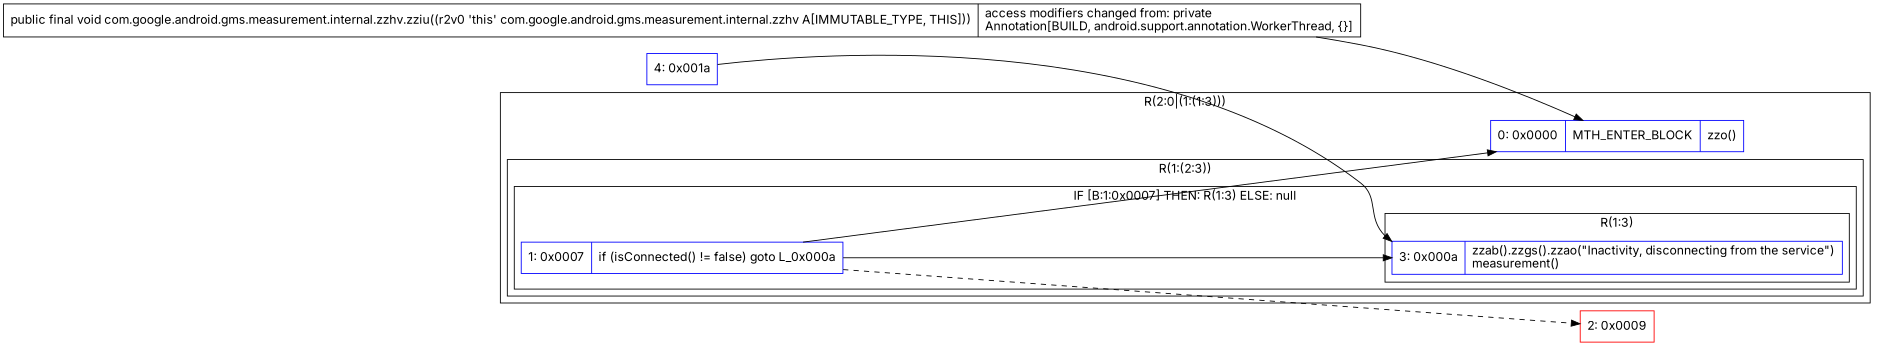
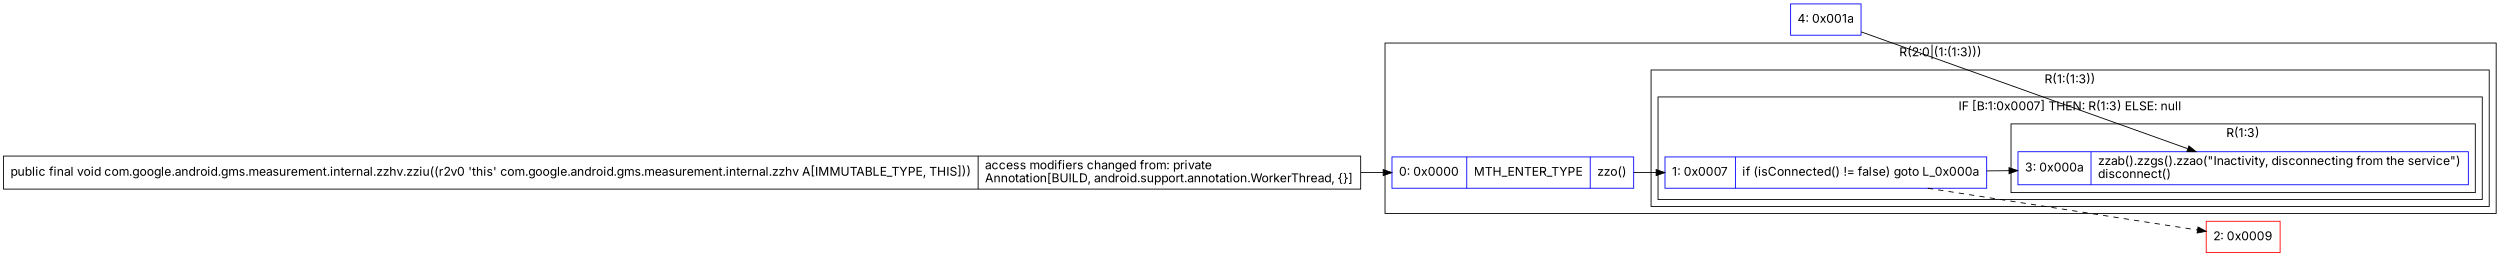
(1633, 136) -> (1528, 172)
(1185, 170) -> (2070, 80)
(1145, 197) -> (1645, 173)
(1516, 264) -> (2135, 174)
